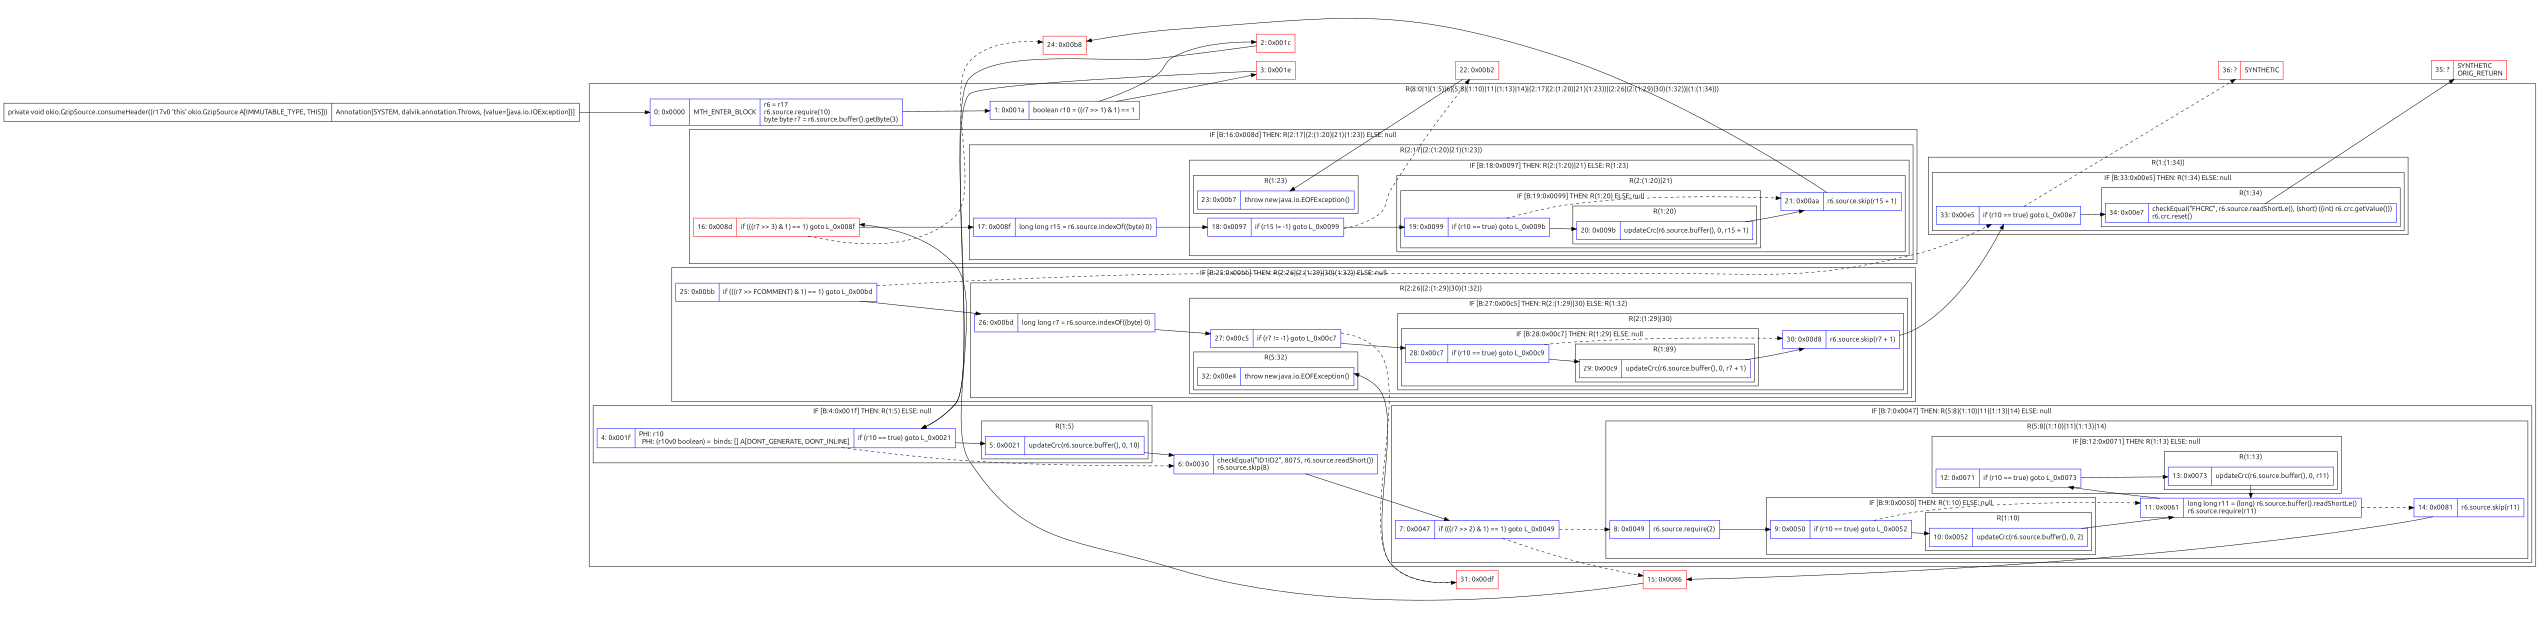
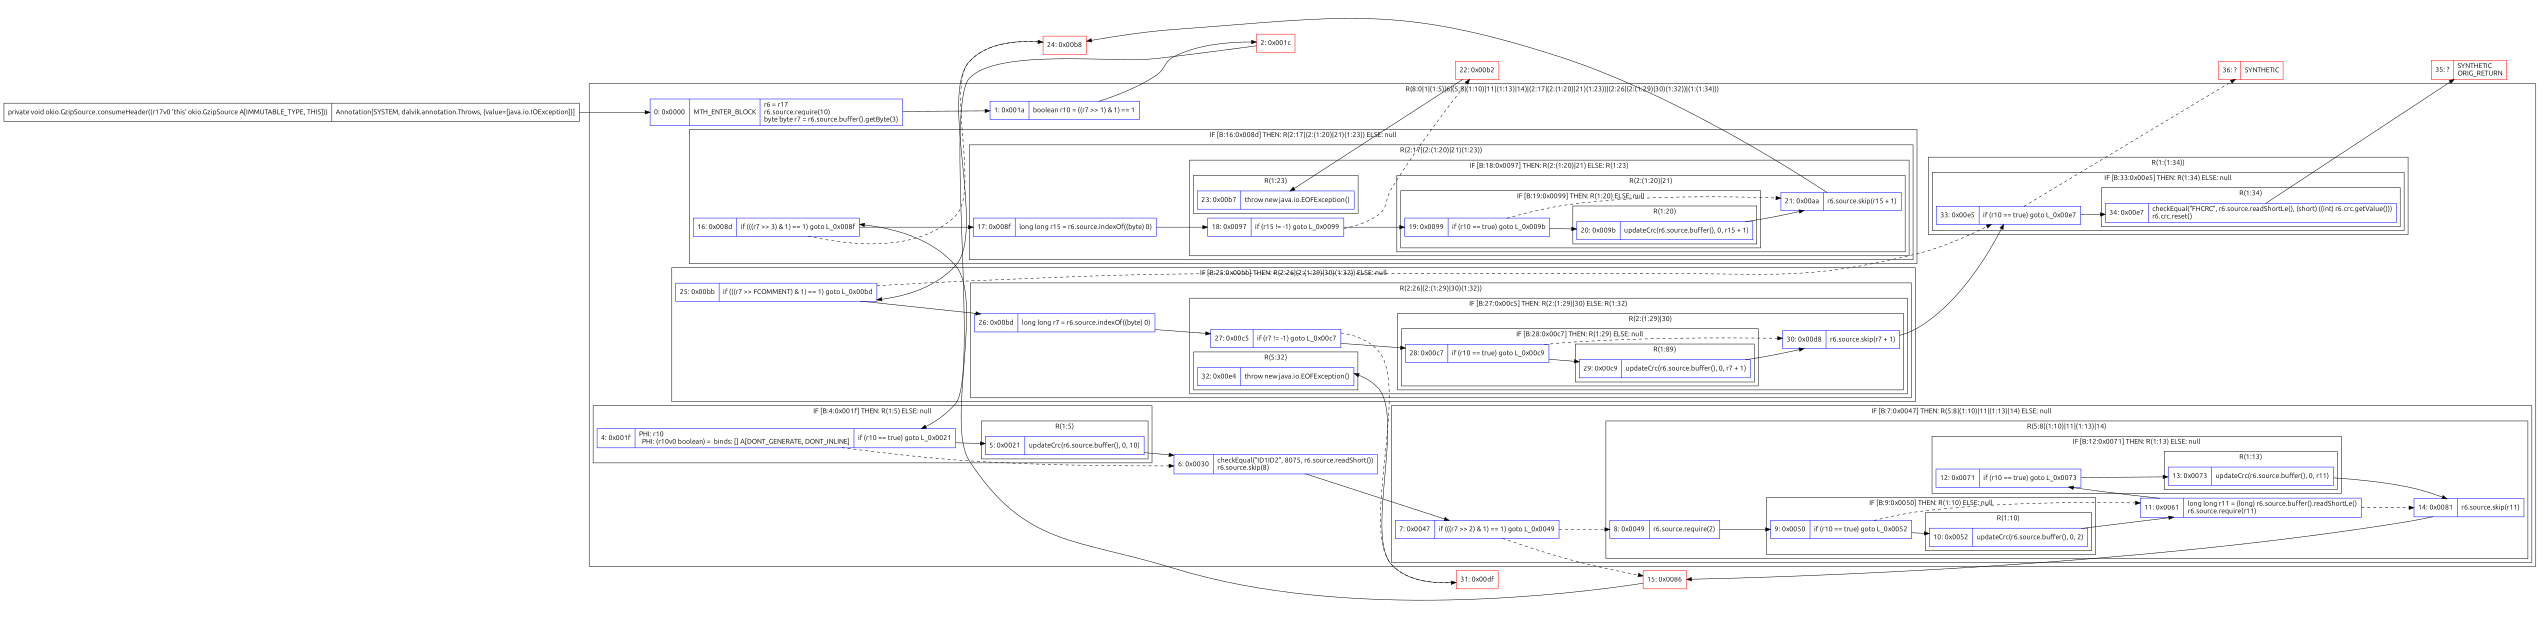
(1276, 70) -> none
none -> (966, 202)
(776, 227) -> (776, 227)
(2251, 489) -> (2389, 484)
